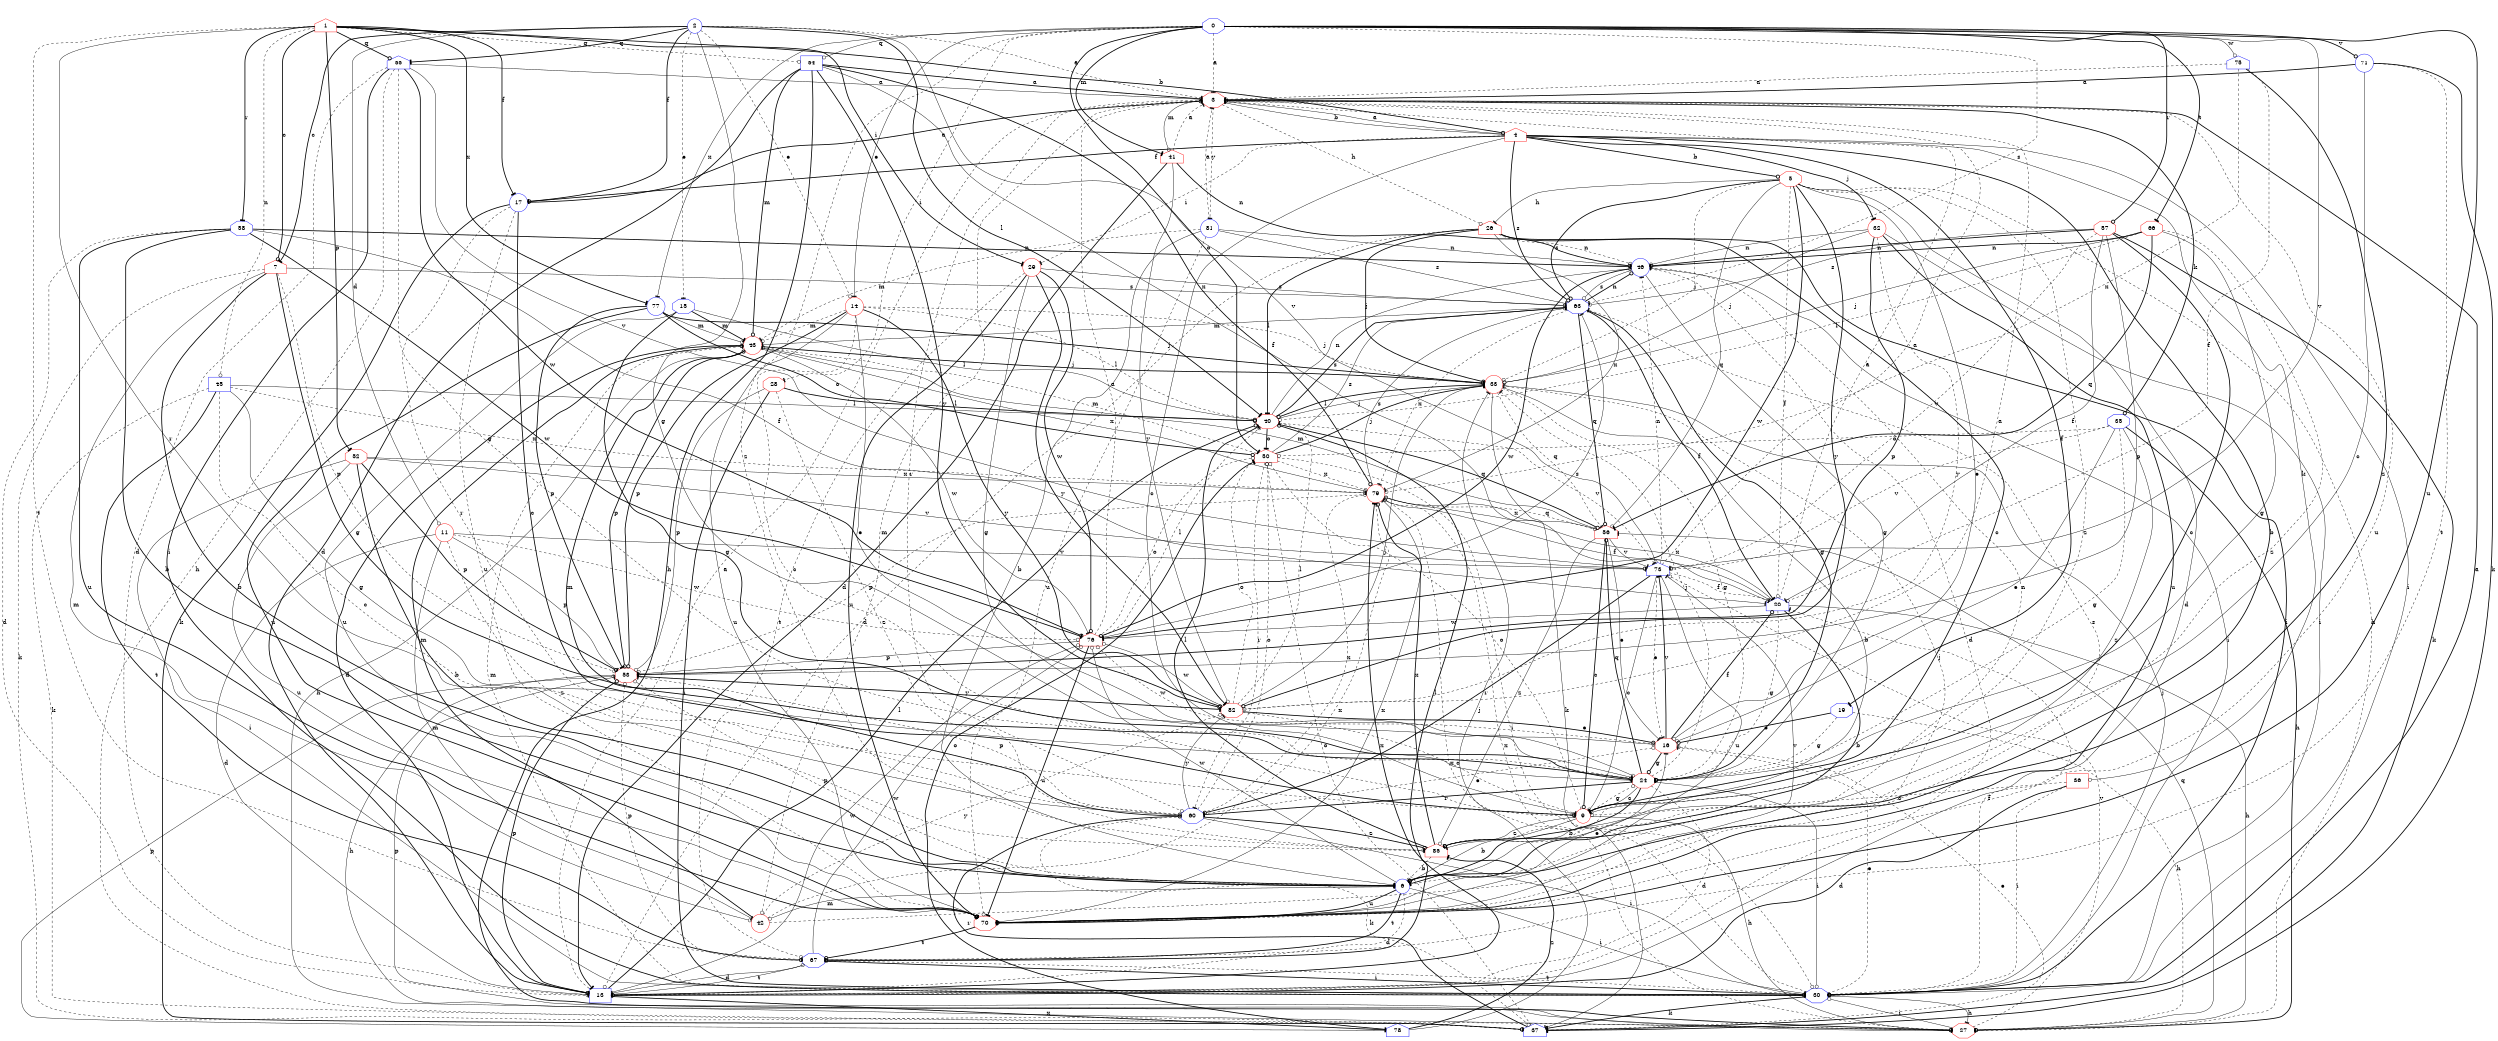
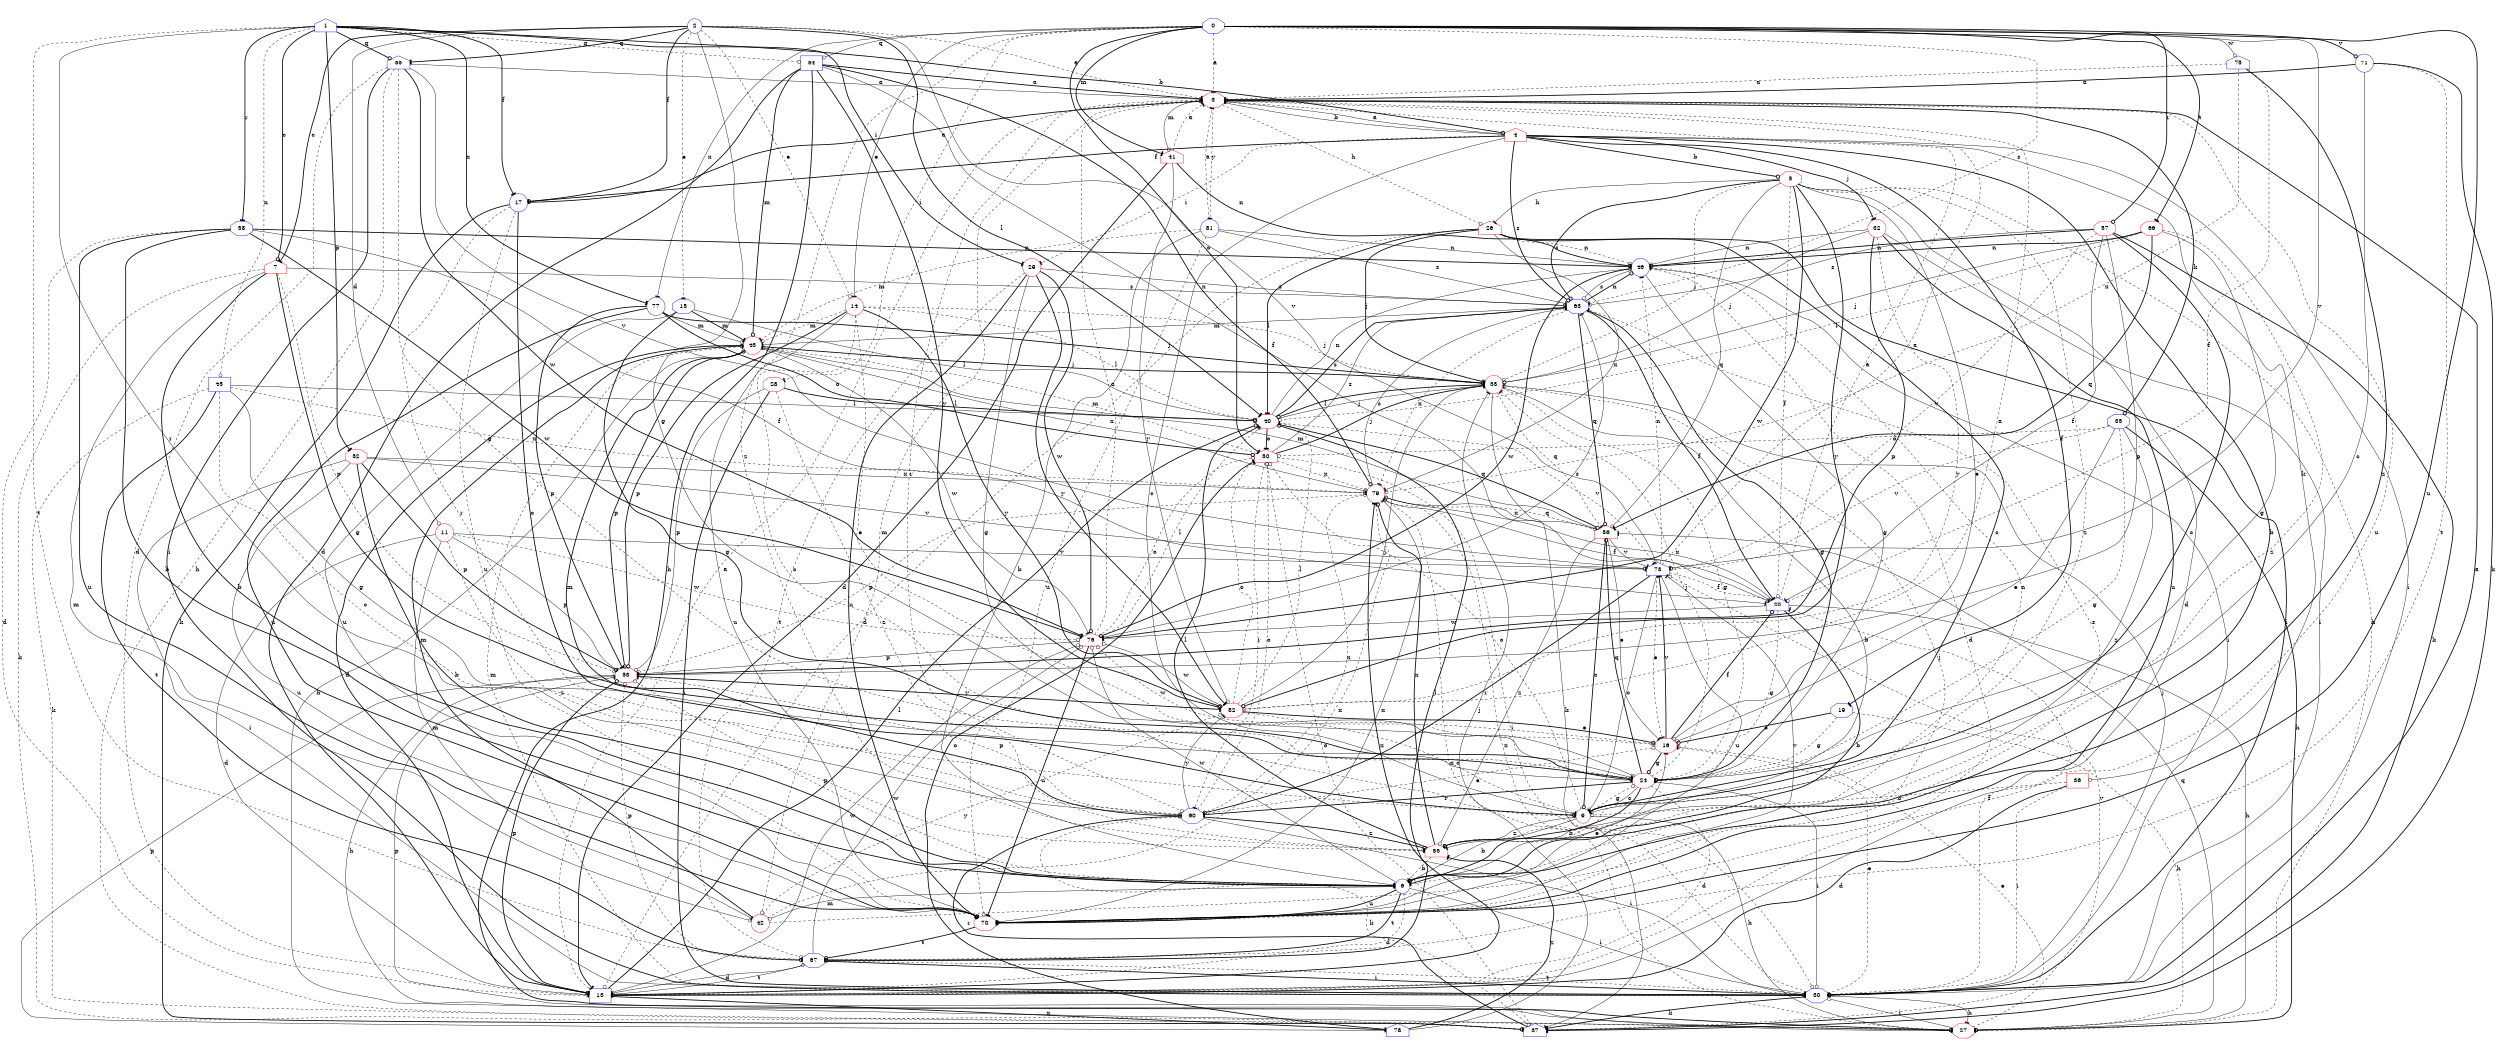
(326, 26) -> (326, 26)
(1124, 691) -> (1124, 691)
